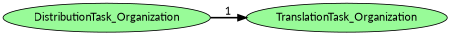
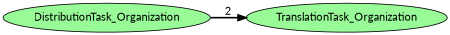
(228, 12) -> (228, 12)
